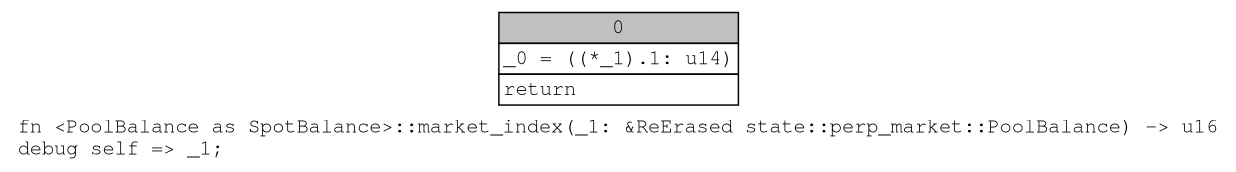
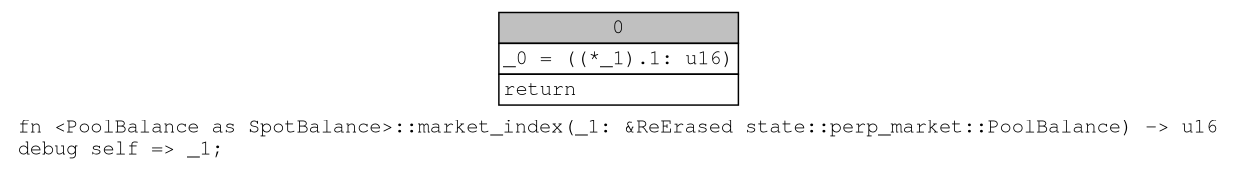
(619, 58) -> (619, 58)
